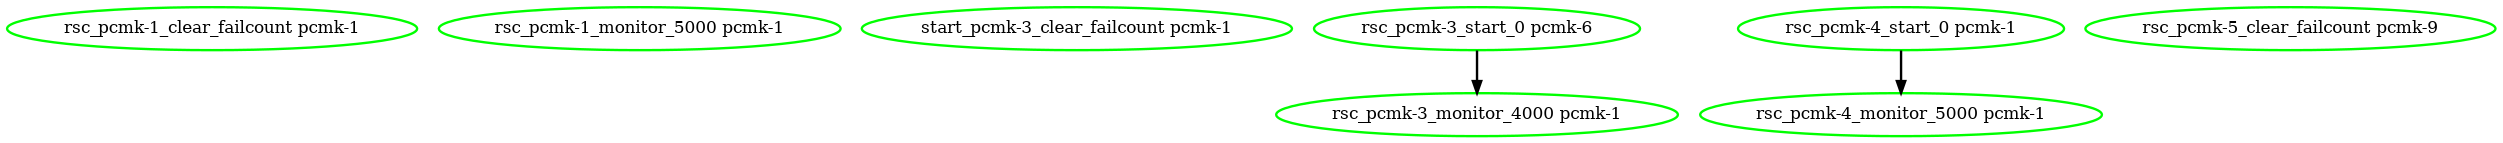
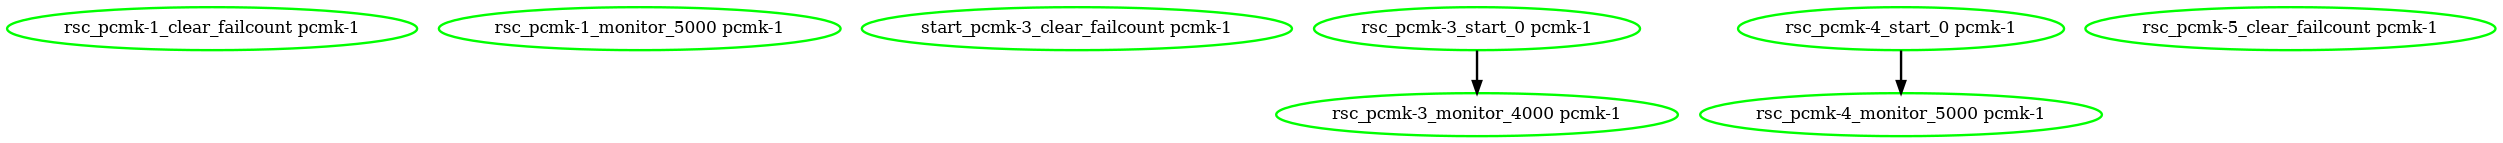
(1477, 29) -> (1477, 29)
(2290, 29) -> (2290, 29)
